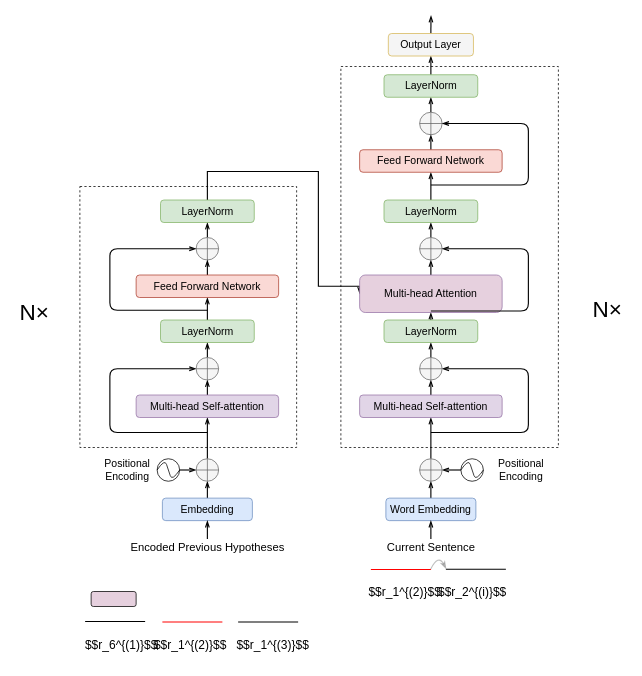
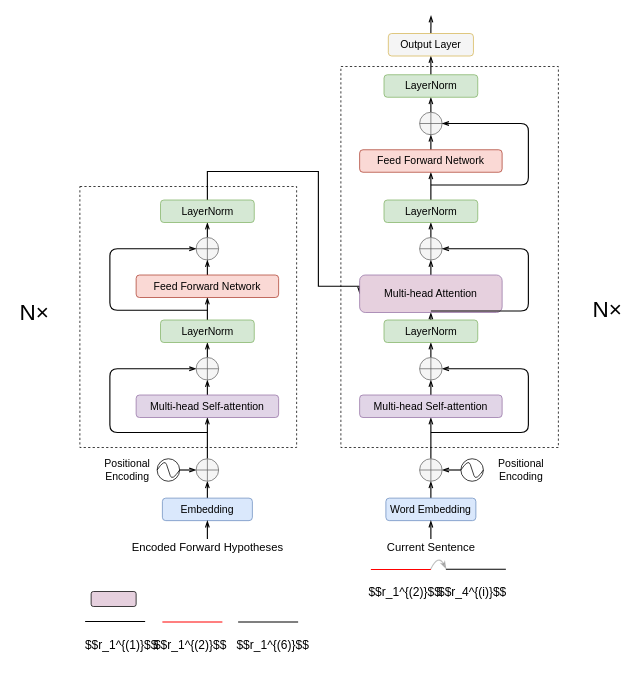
(208, 546) -> (208, 546)
(473, 588) -> (473, 588)
(122, 641) -> (122, 641)
(273, 641) -> (273, 641)
